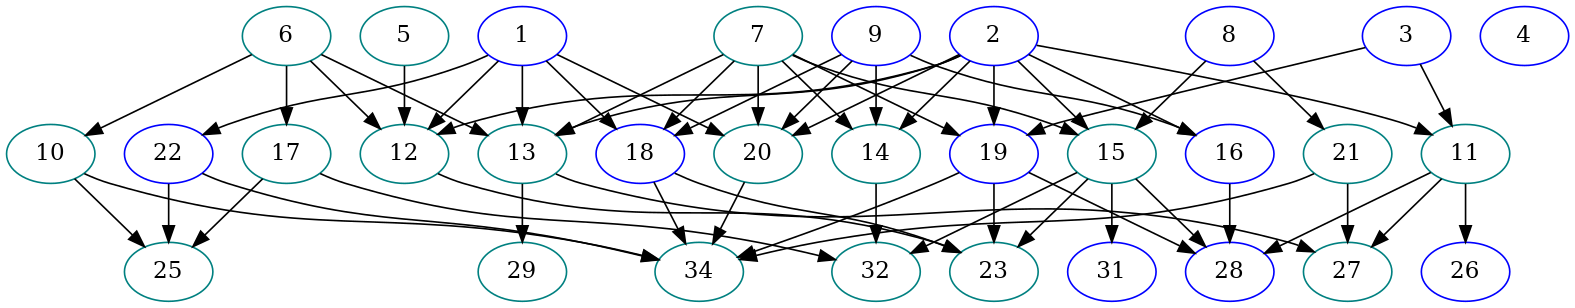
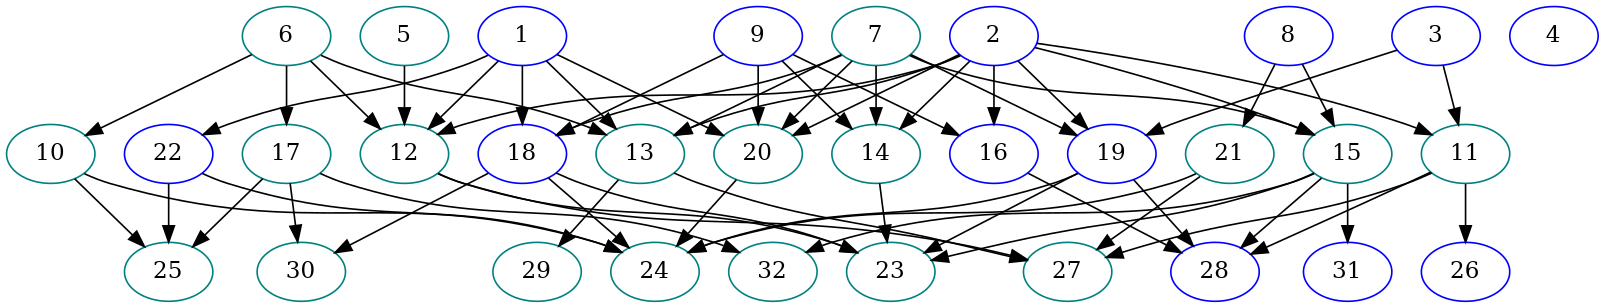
(876, 196) -> (882, 202)
none -> (723, 222)
none -> (301, 272)
(699, 272) -> (655, 272)
